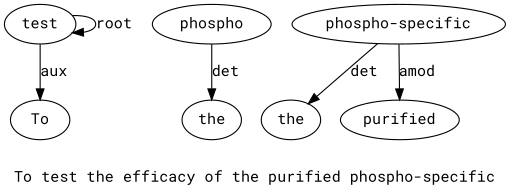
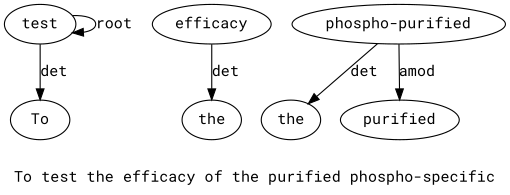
(212, 24) -> (212, 24)
(399, 24) -> (399, 24)
(54, 72) -> (54, 72)
